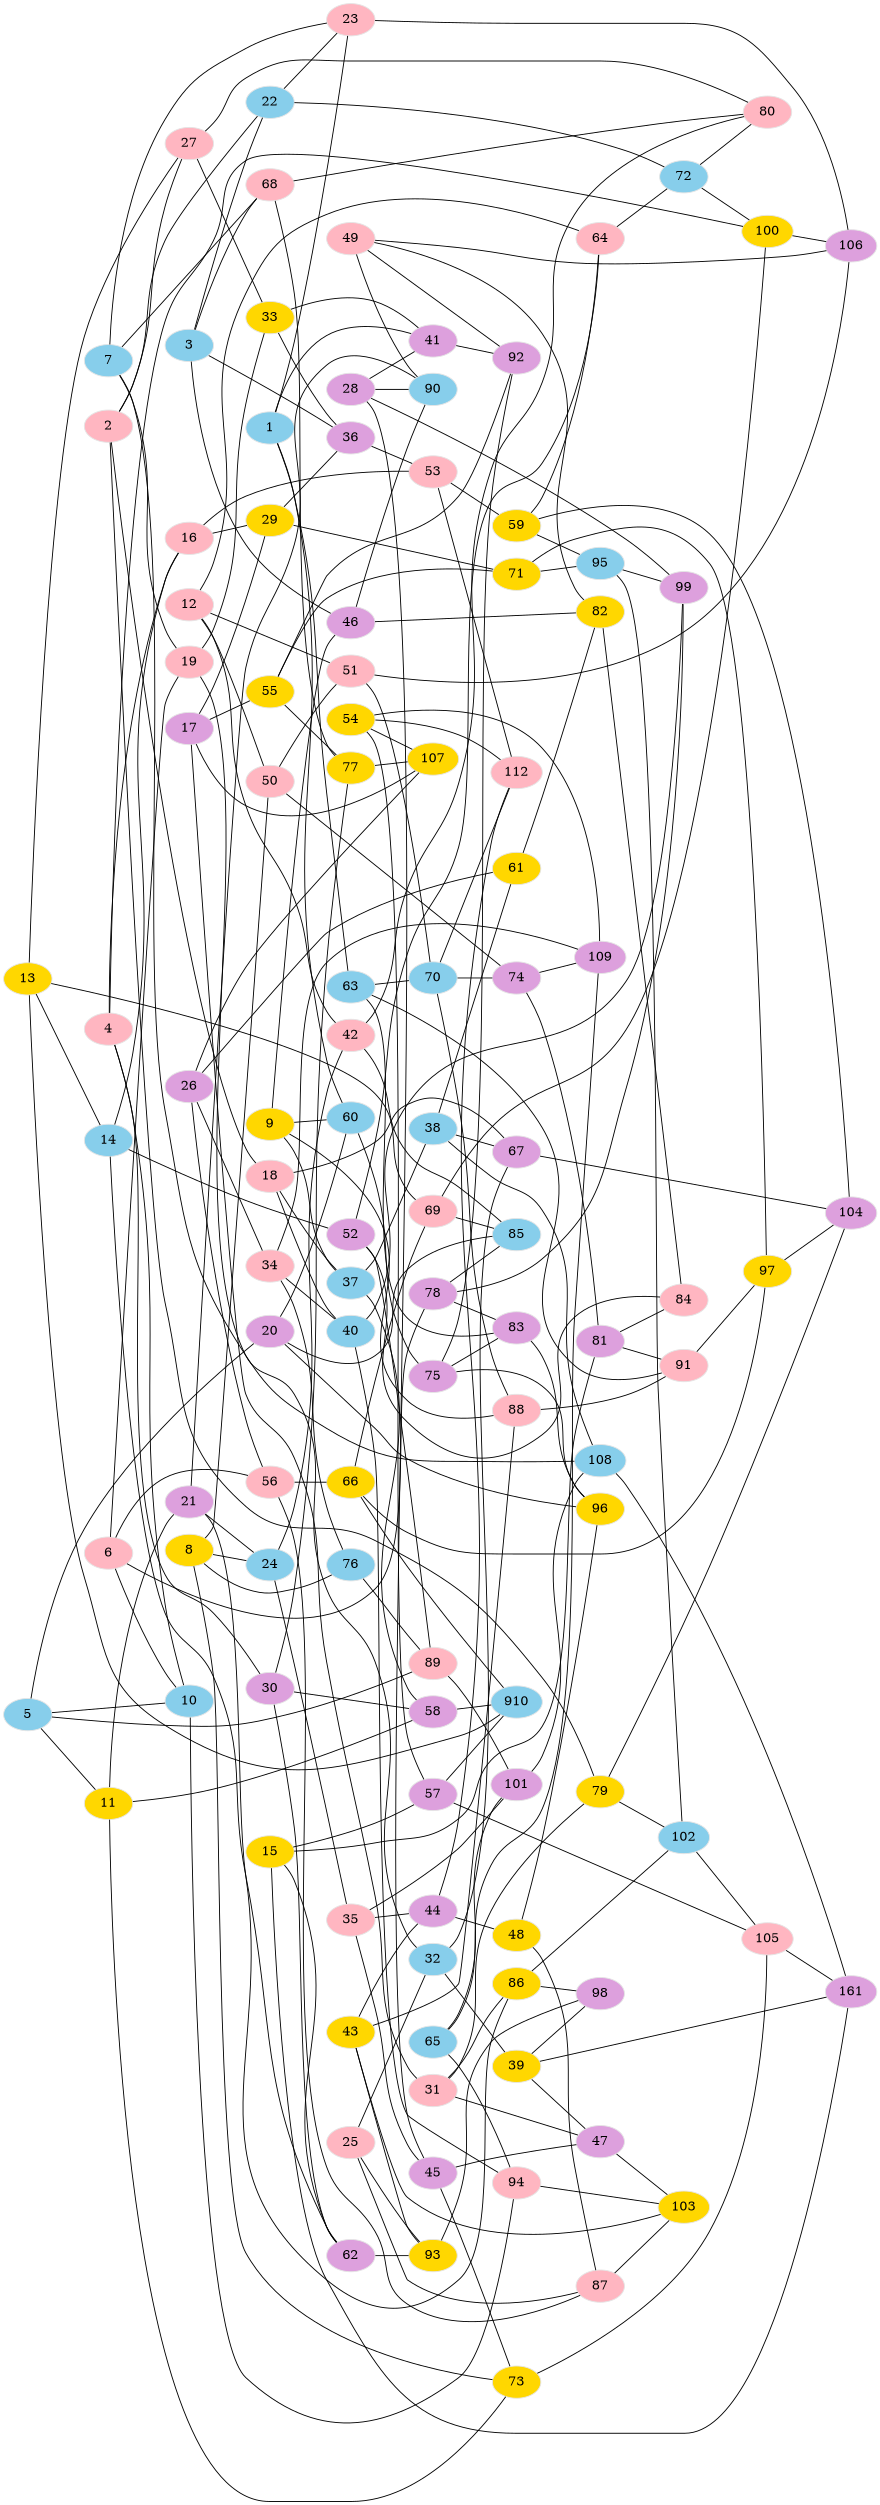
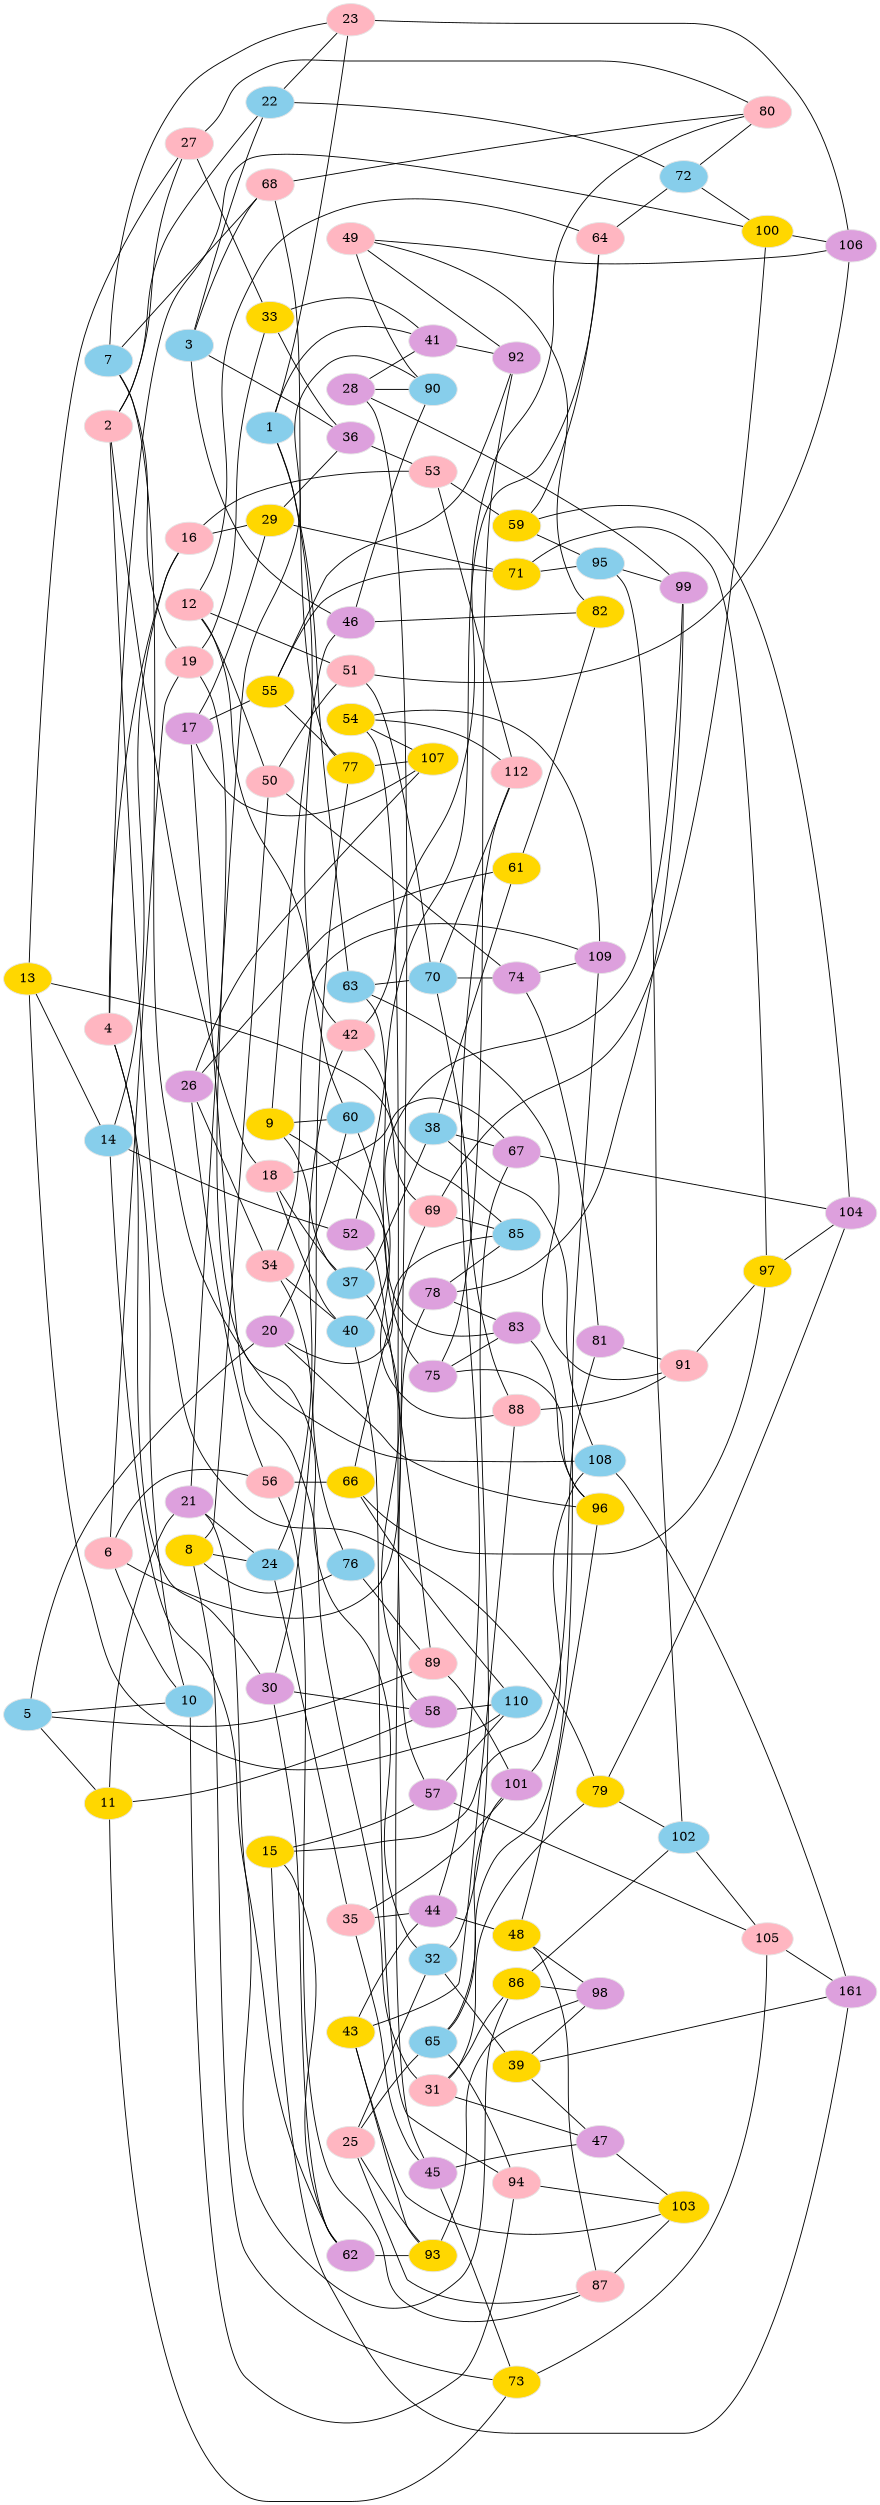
(684, 1300) -> none
(517, 1702) -> (517, 1702)
none -> (558, 1964)
none -> (383, 2098)
